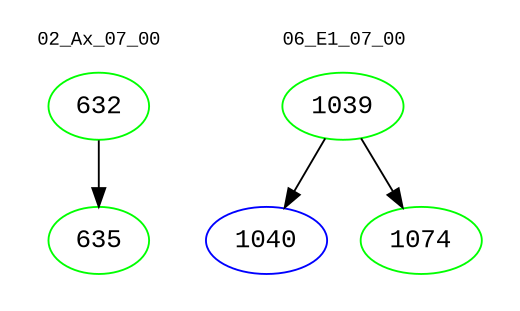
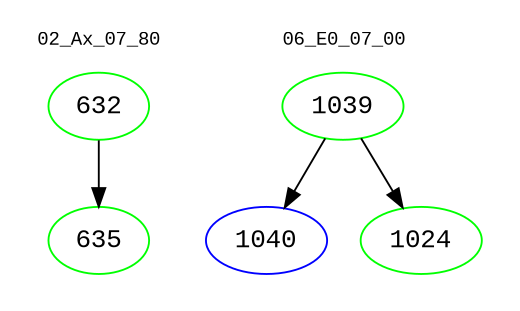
(100, 40) -> (100, 40)
(345, 40) -> (345, 40)
(421, 240) -> (421, 240)
